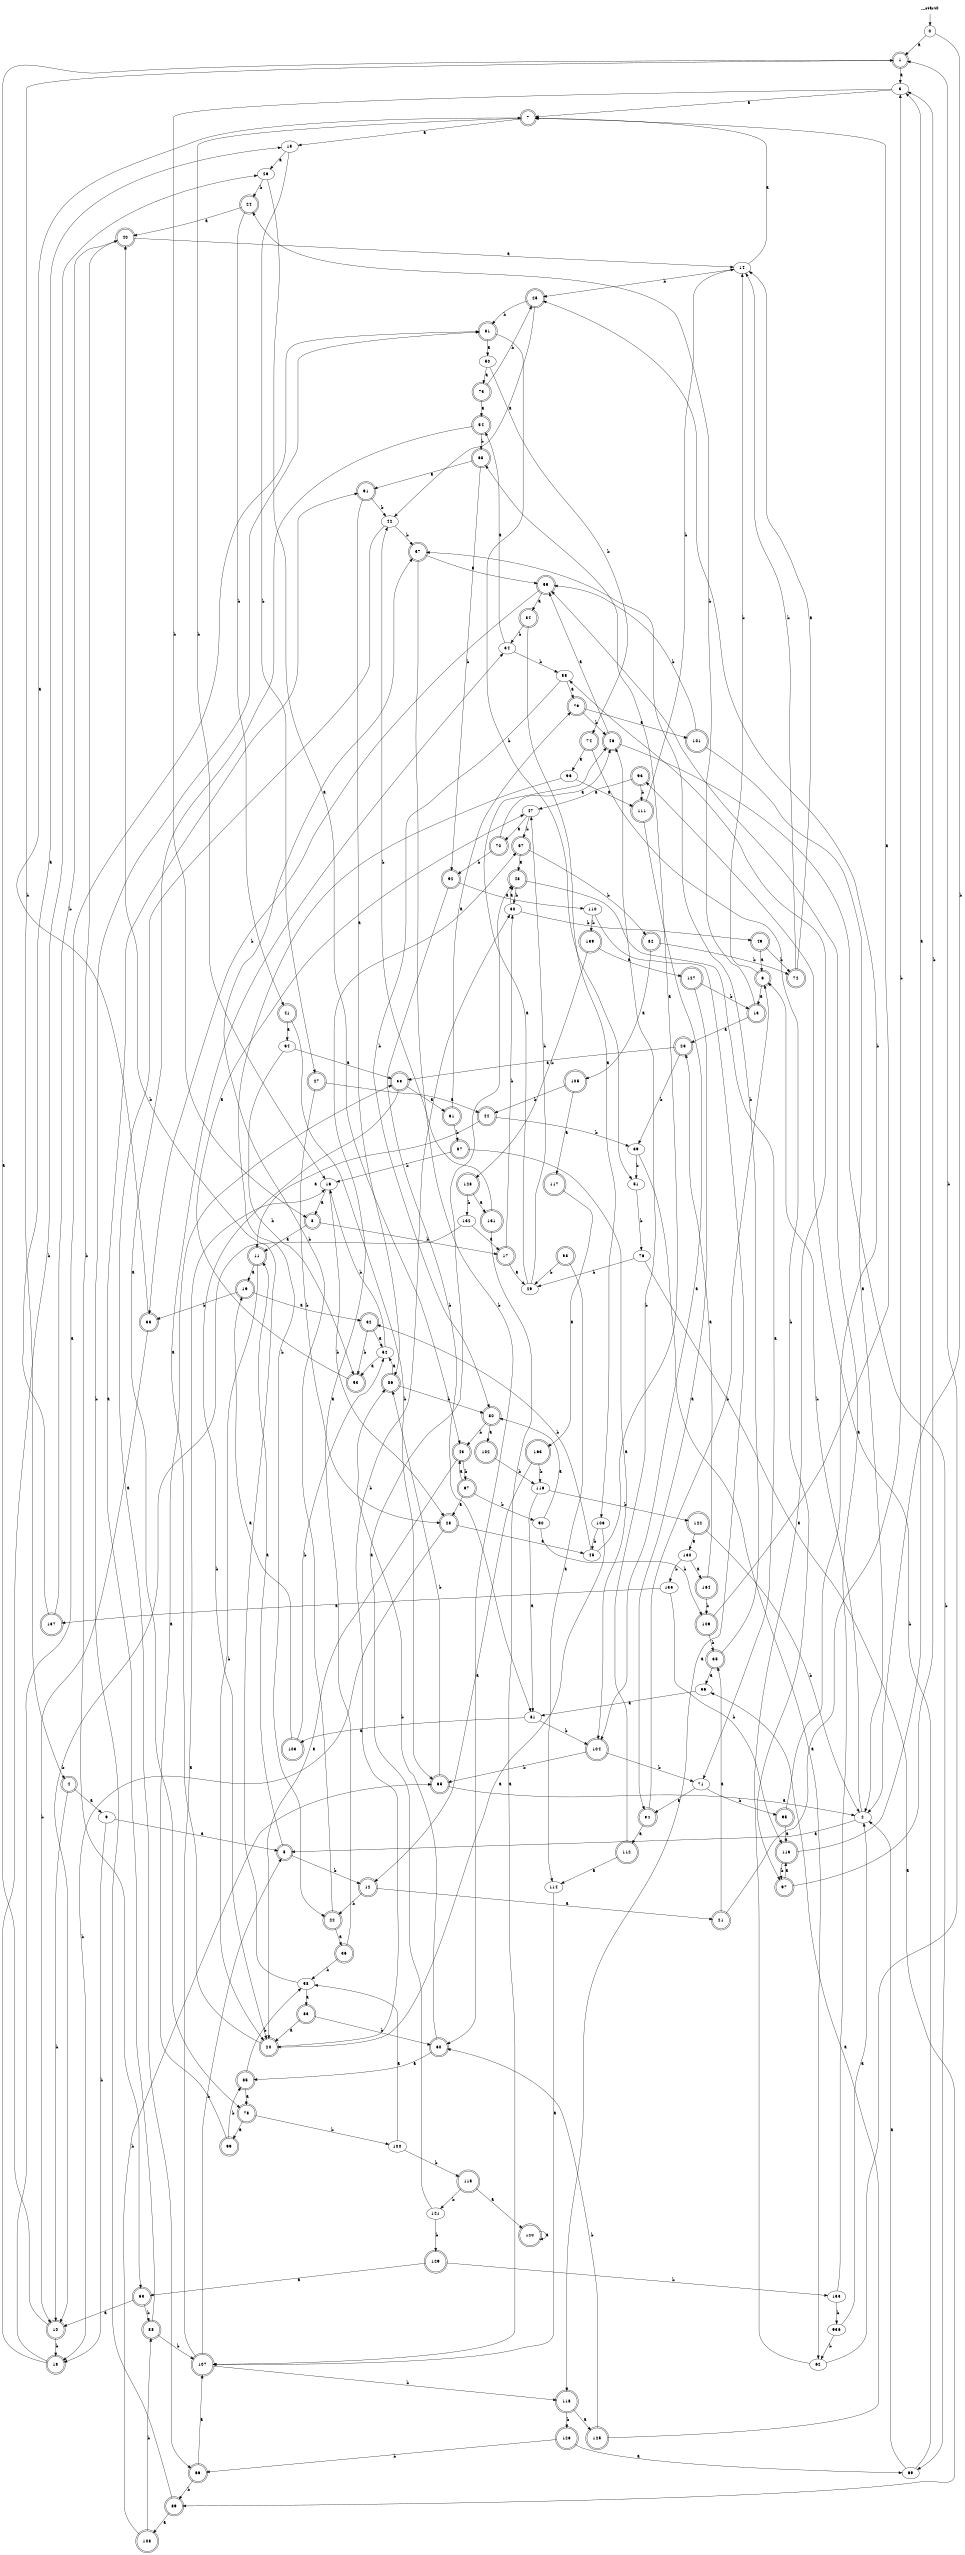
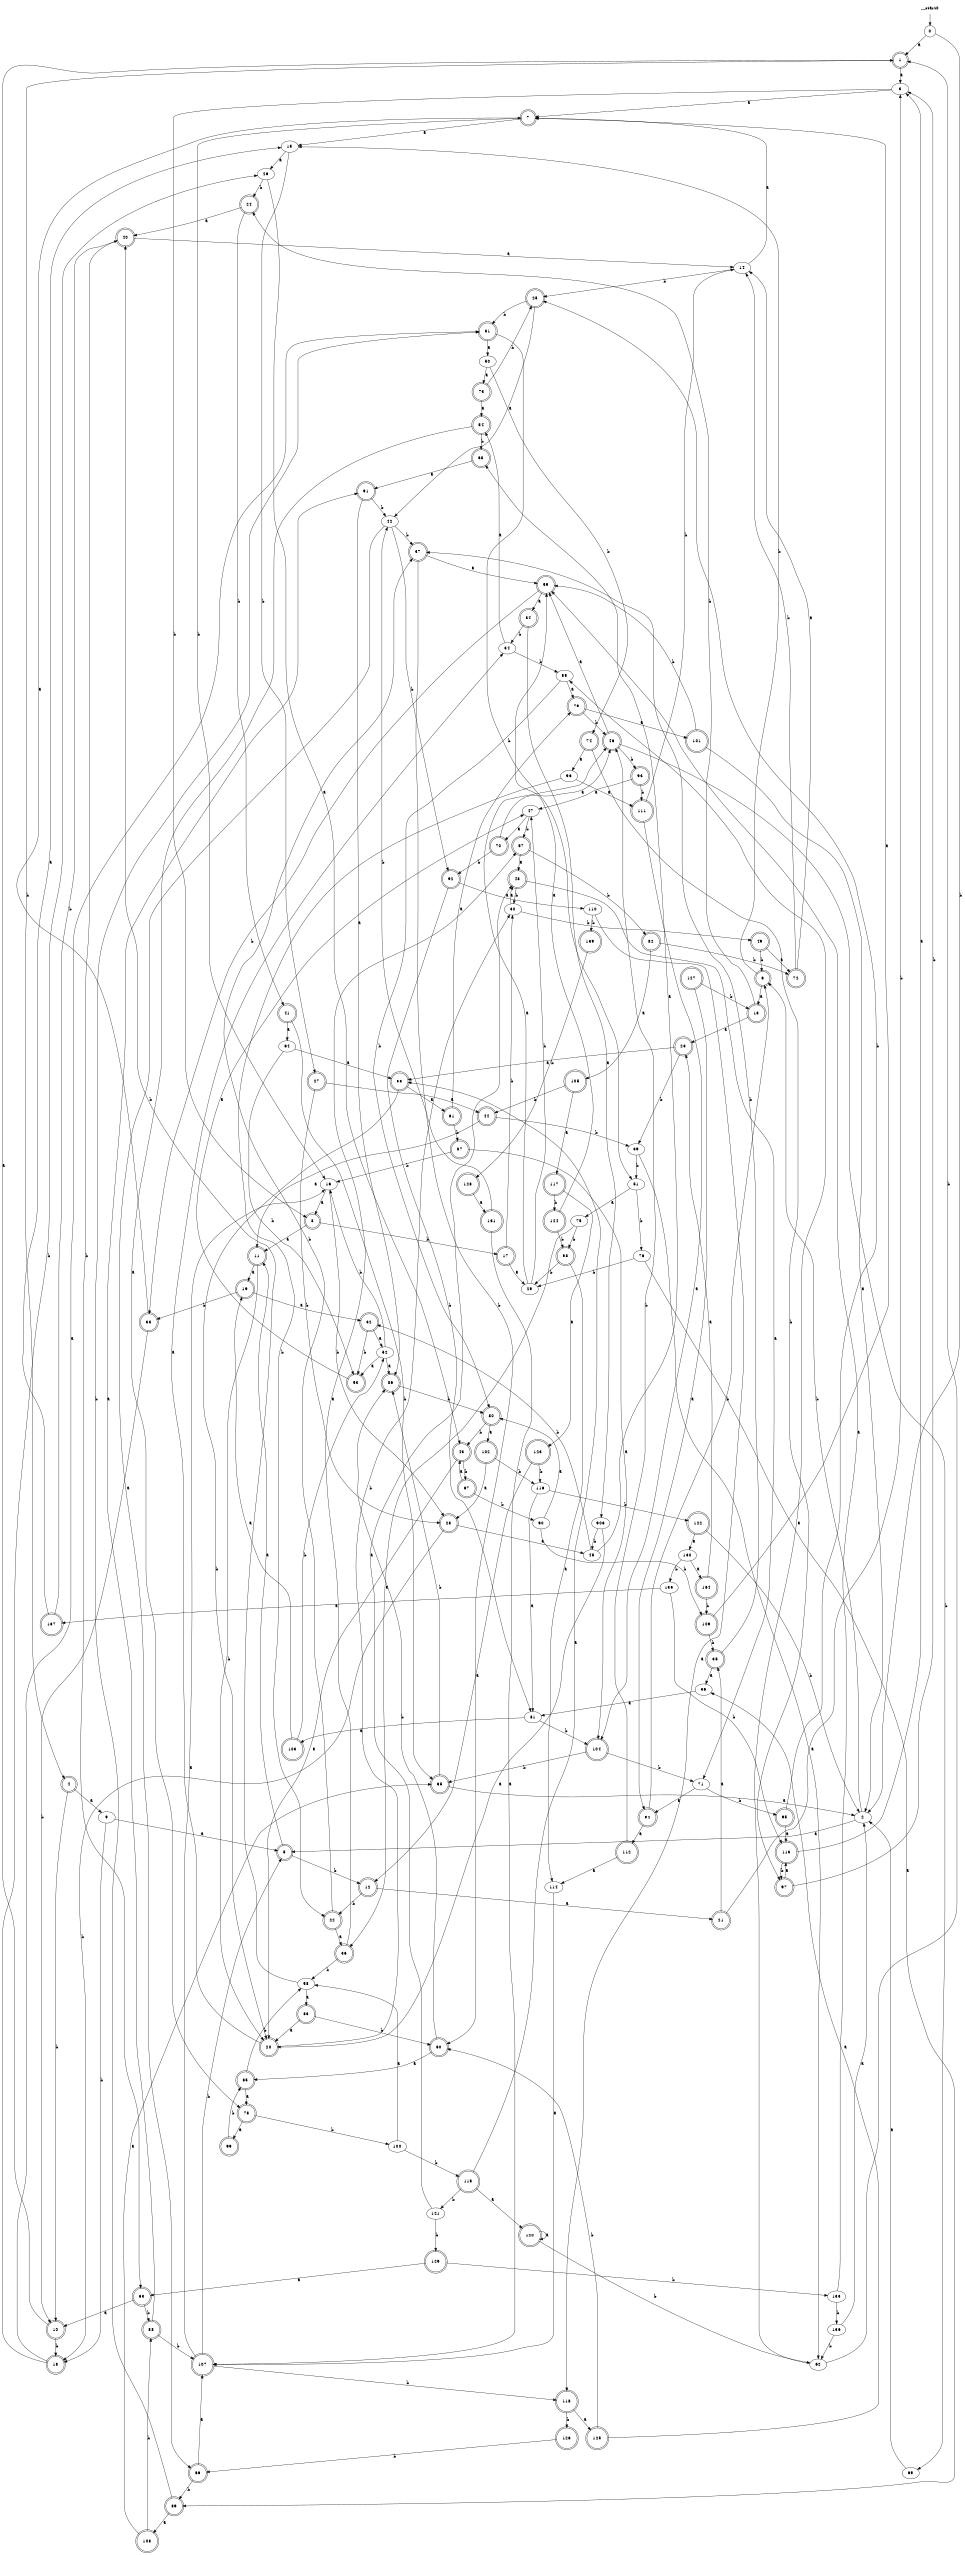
(742, 634) -> (778, 365)
(466, 667) -> (412, 698)
(762, 960) -> (762, 960)
(782, 960) -> (782, 960)
(637, 965) -> none
(467, 1221) -> none
none -> (554, 1221)
none -> (579, 1221)
(393, 1367) -> (387, 1365)
(538, 1452) -> (538, 1452)
(459, 1504) -> (480, 1494)
(601, 1523) -> (601, 1523)
(170, 1571) -> (574, 1579)
(909, 1590) -> (627, 756)
(133, 2146) -> (133, 2146)
none -> (669, 2311)
(837, 2330) -> (837, 2330)
(736, 2467) -> none
